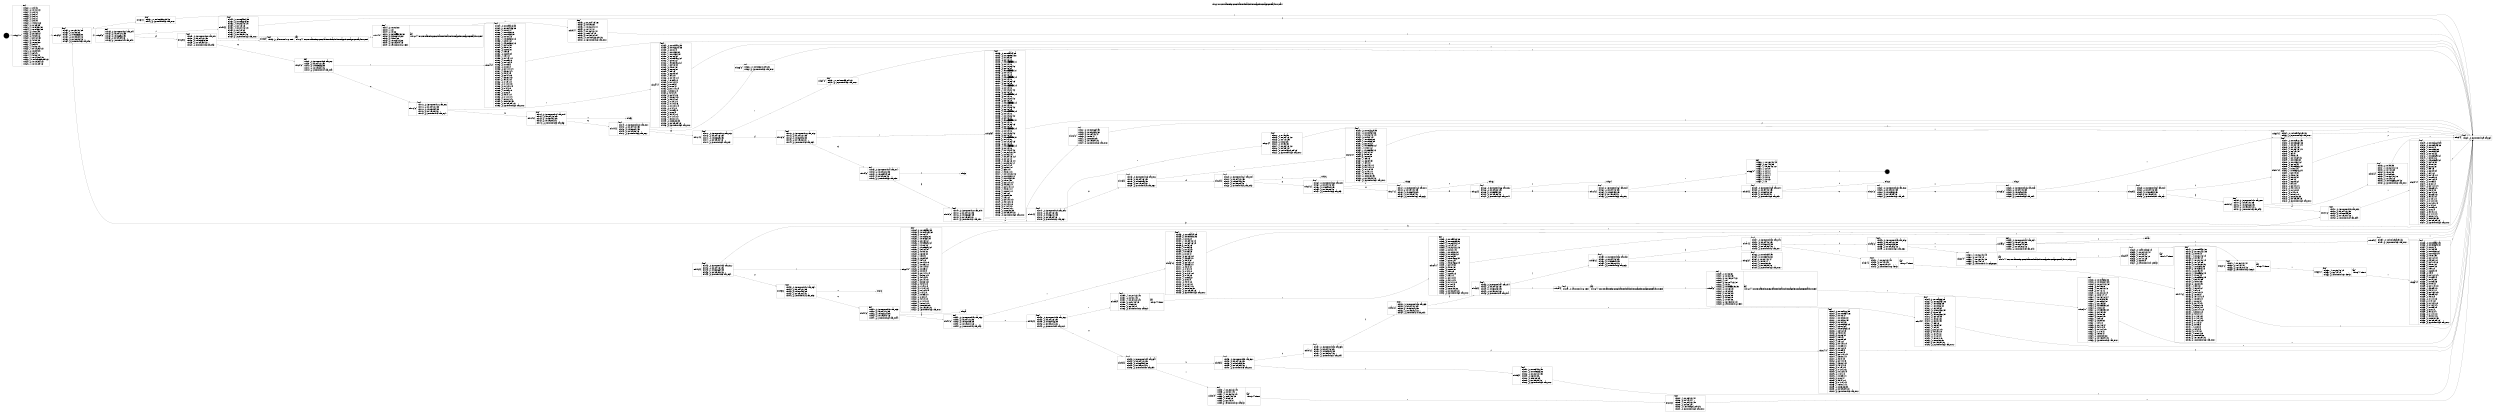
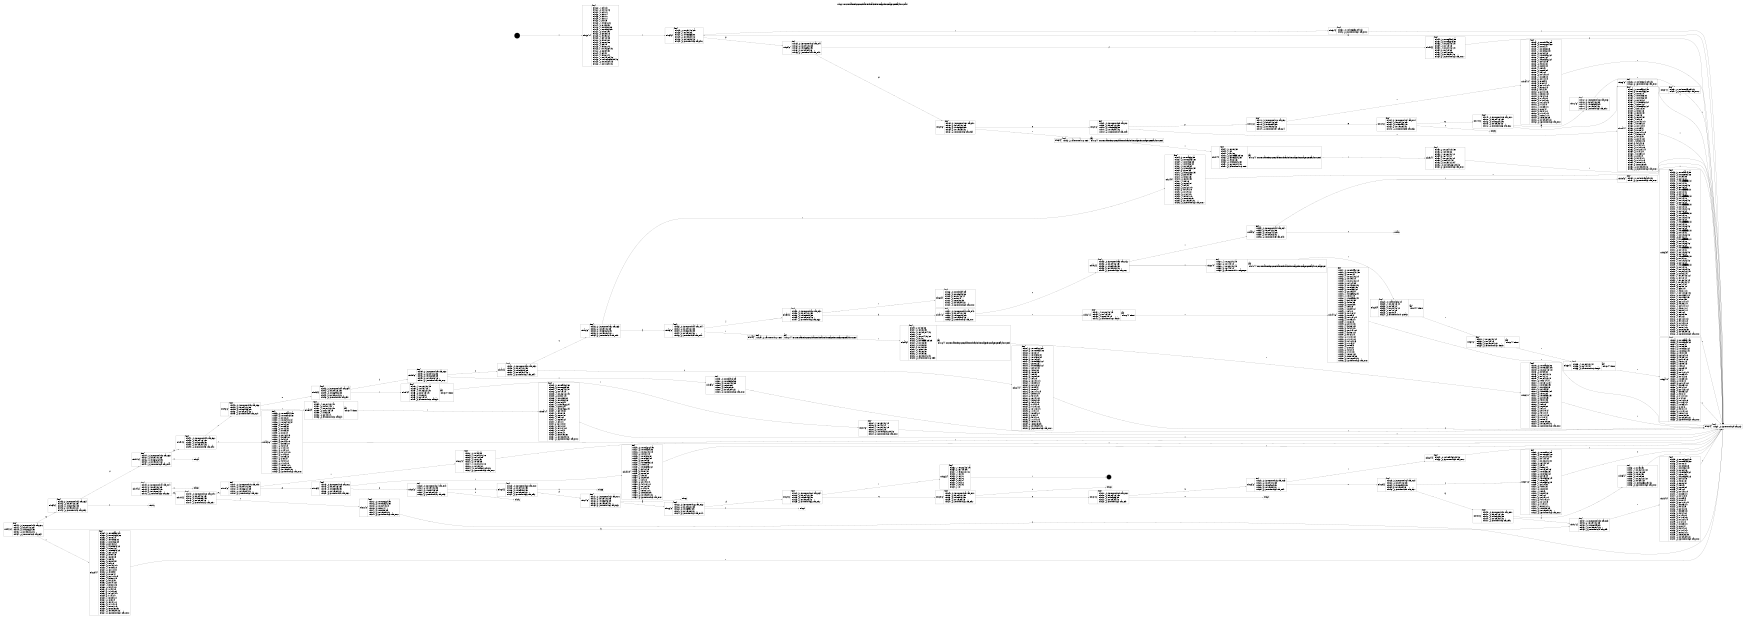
(796, 138) -> none
